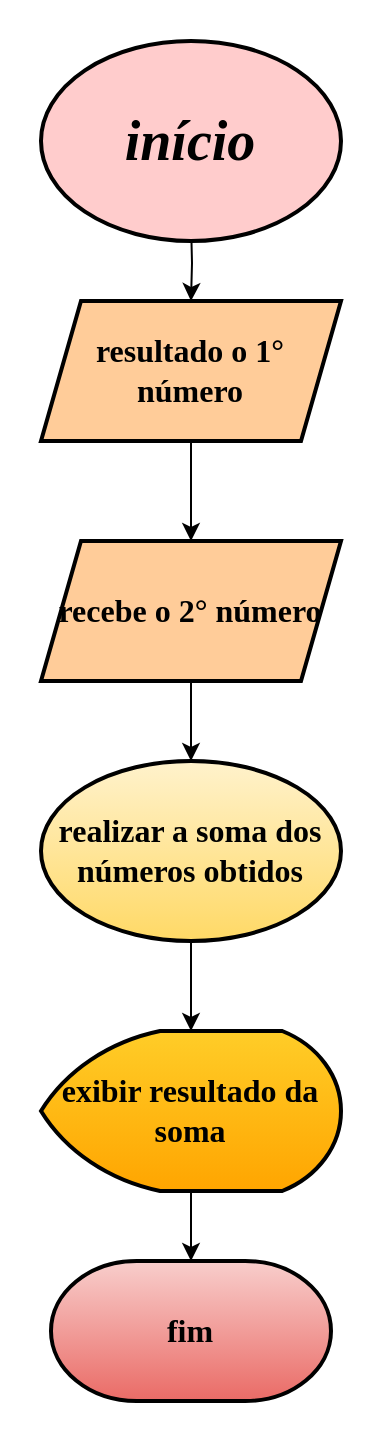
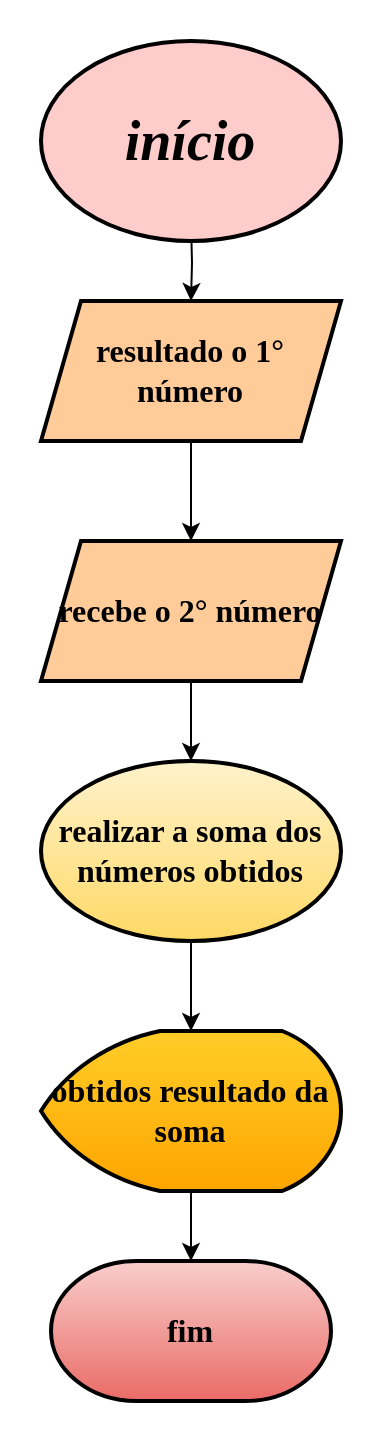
(191, 1111) -> (191, 1111)
